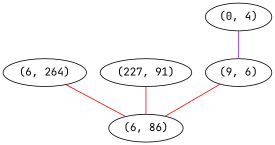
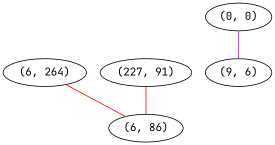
(239, 17) -> (239, 17)
(193, 100) -> none
